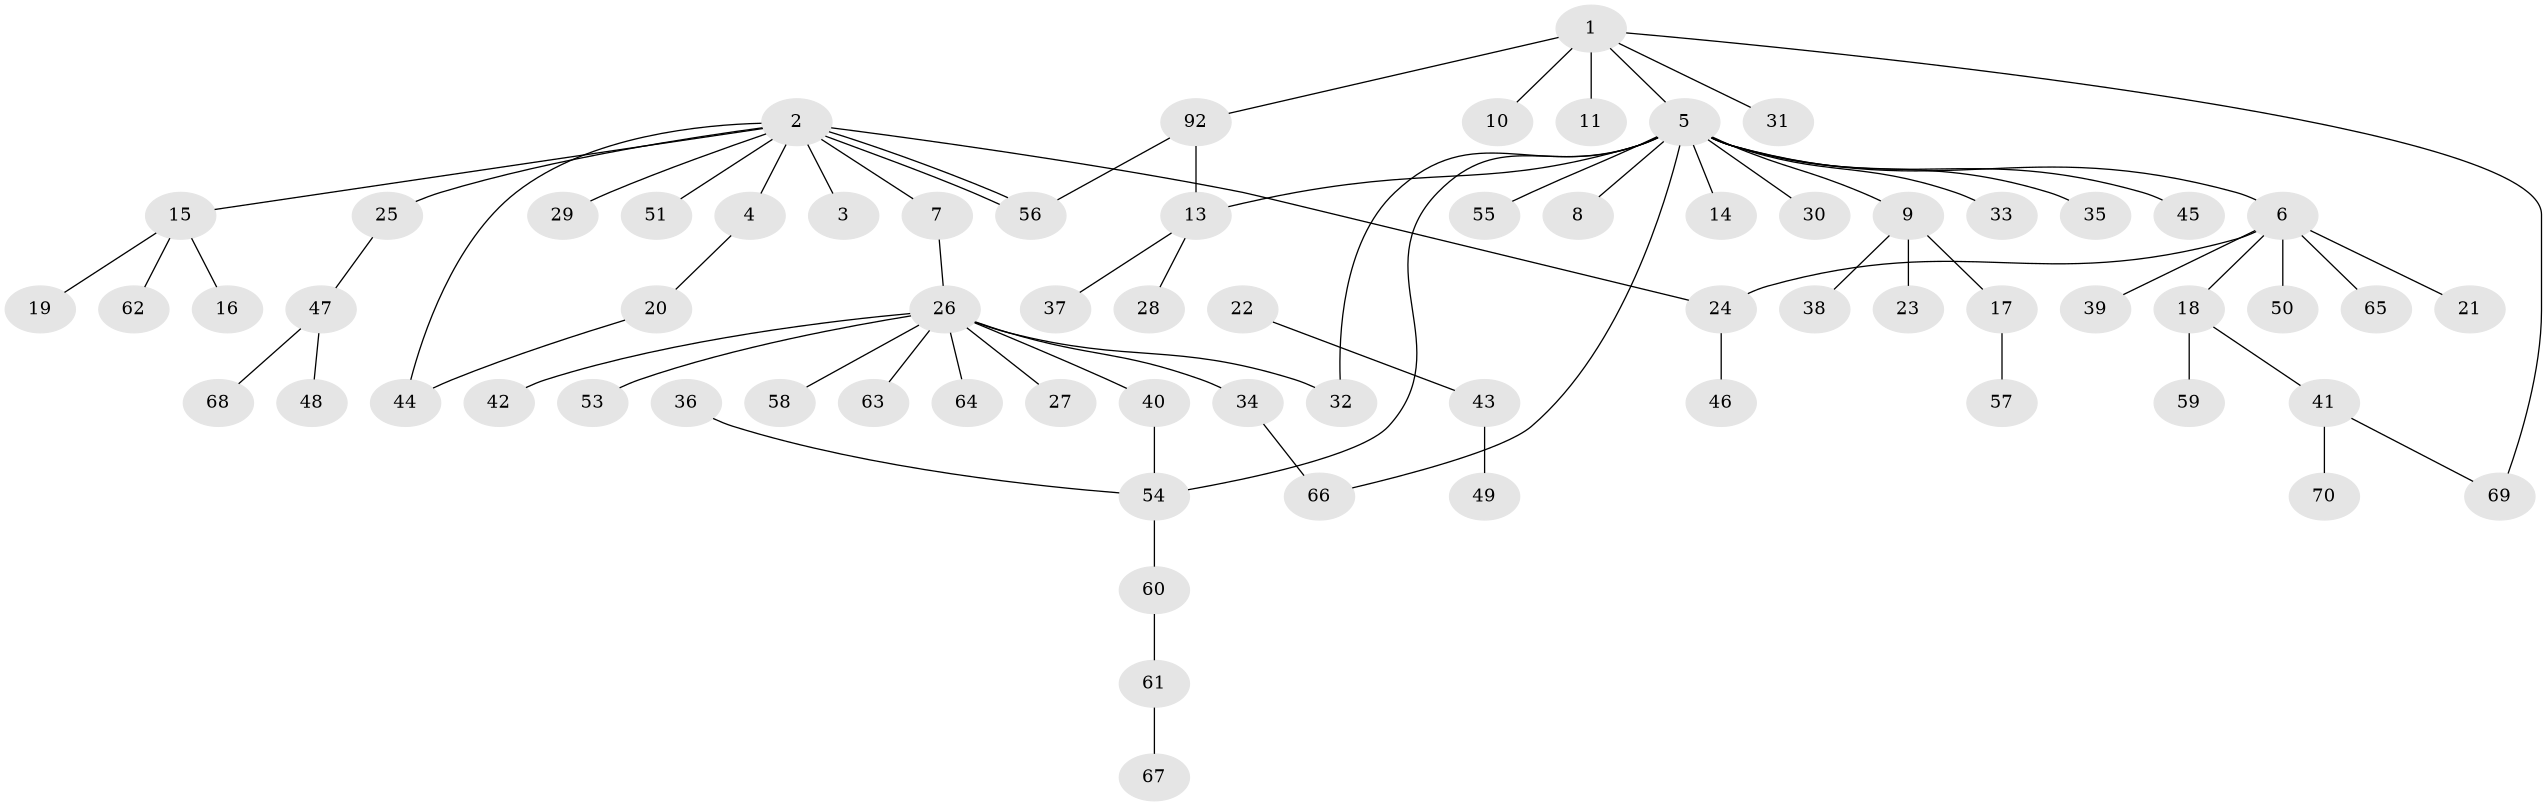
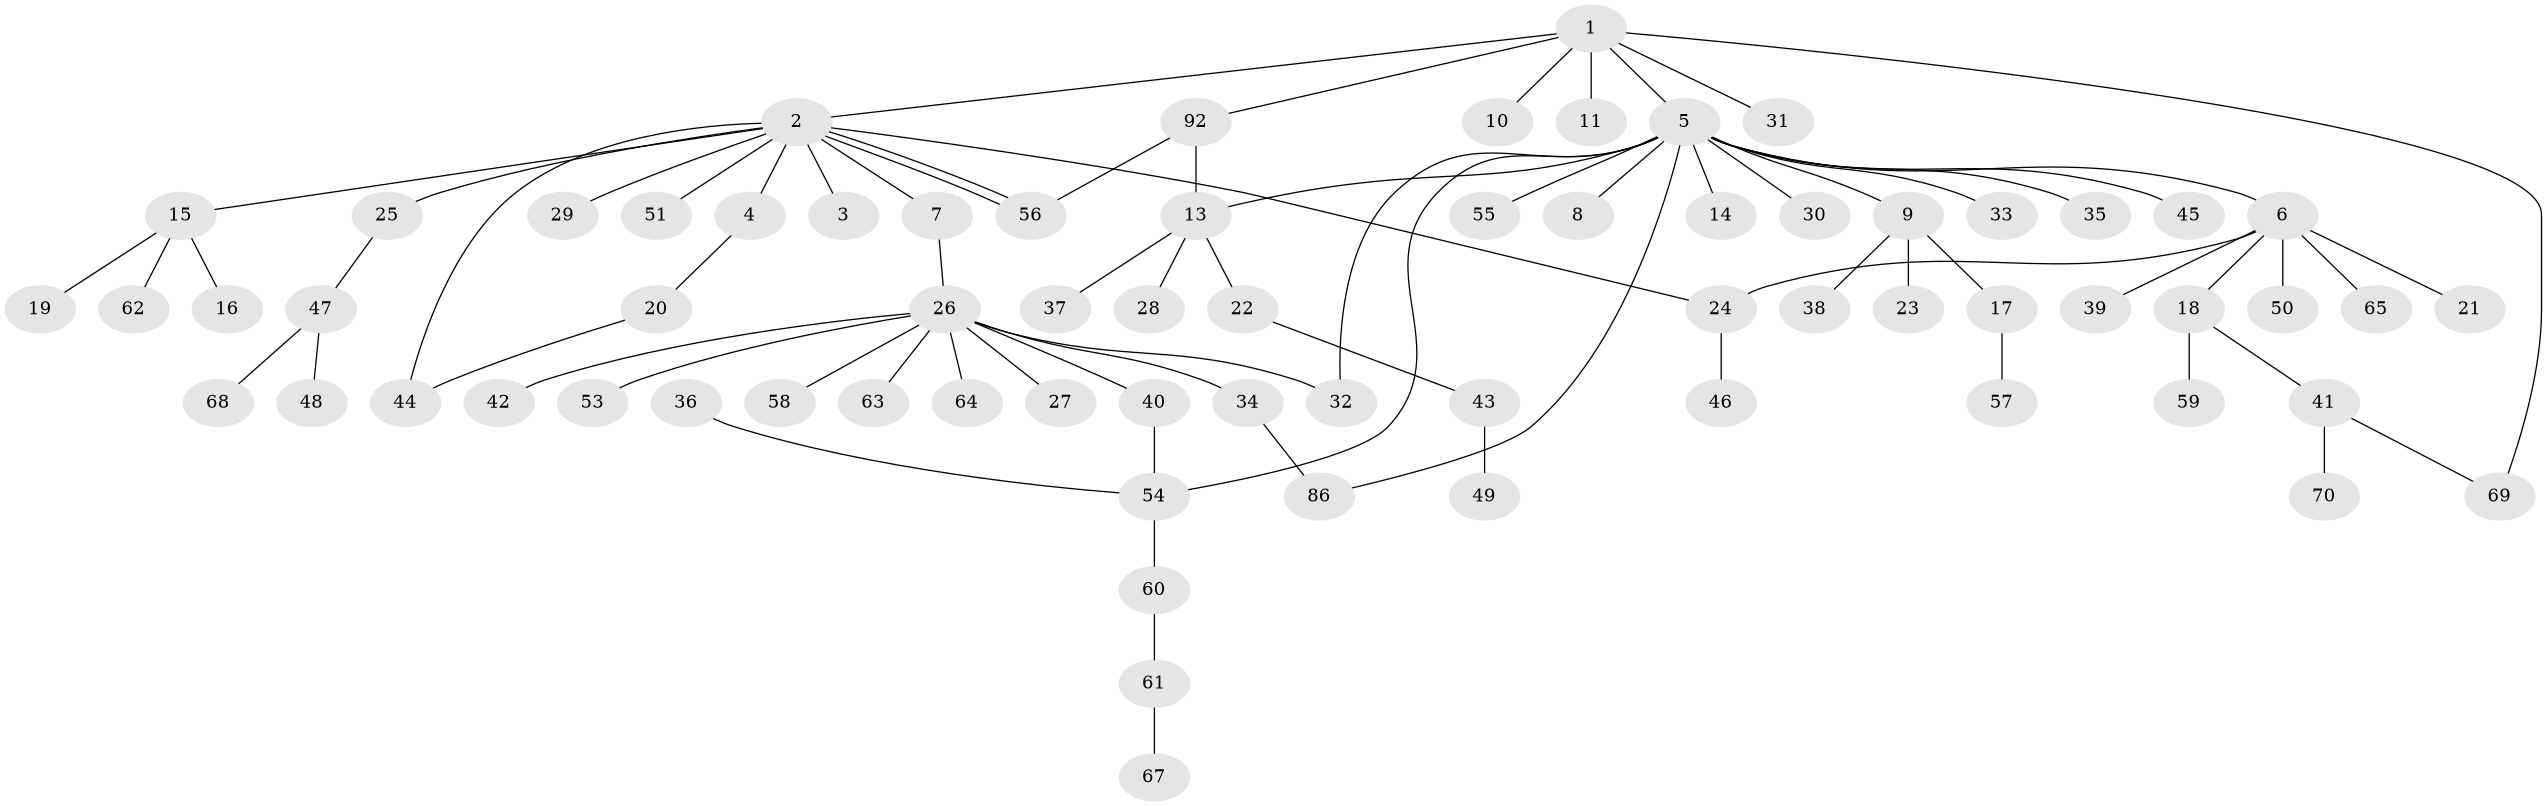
none -> (1194, 75)
none -> (1219, 263)
(1319, 497) -> (1319, 497)
